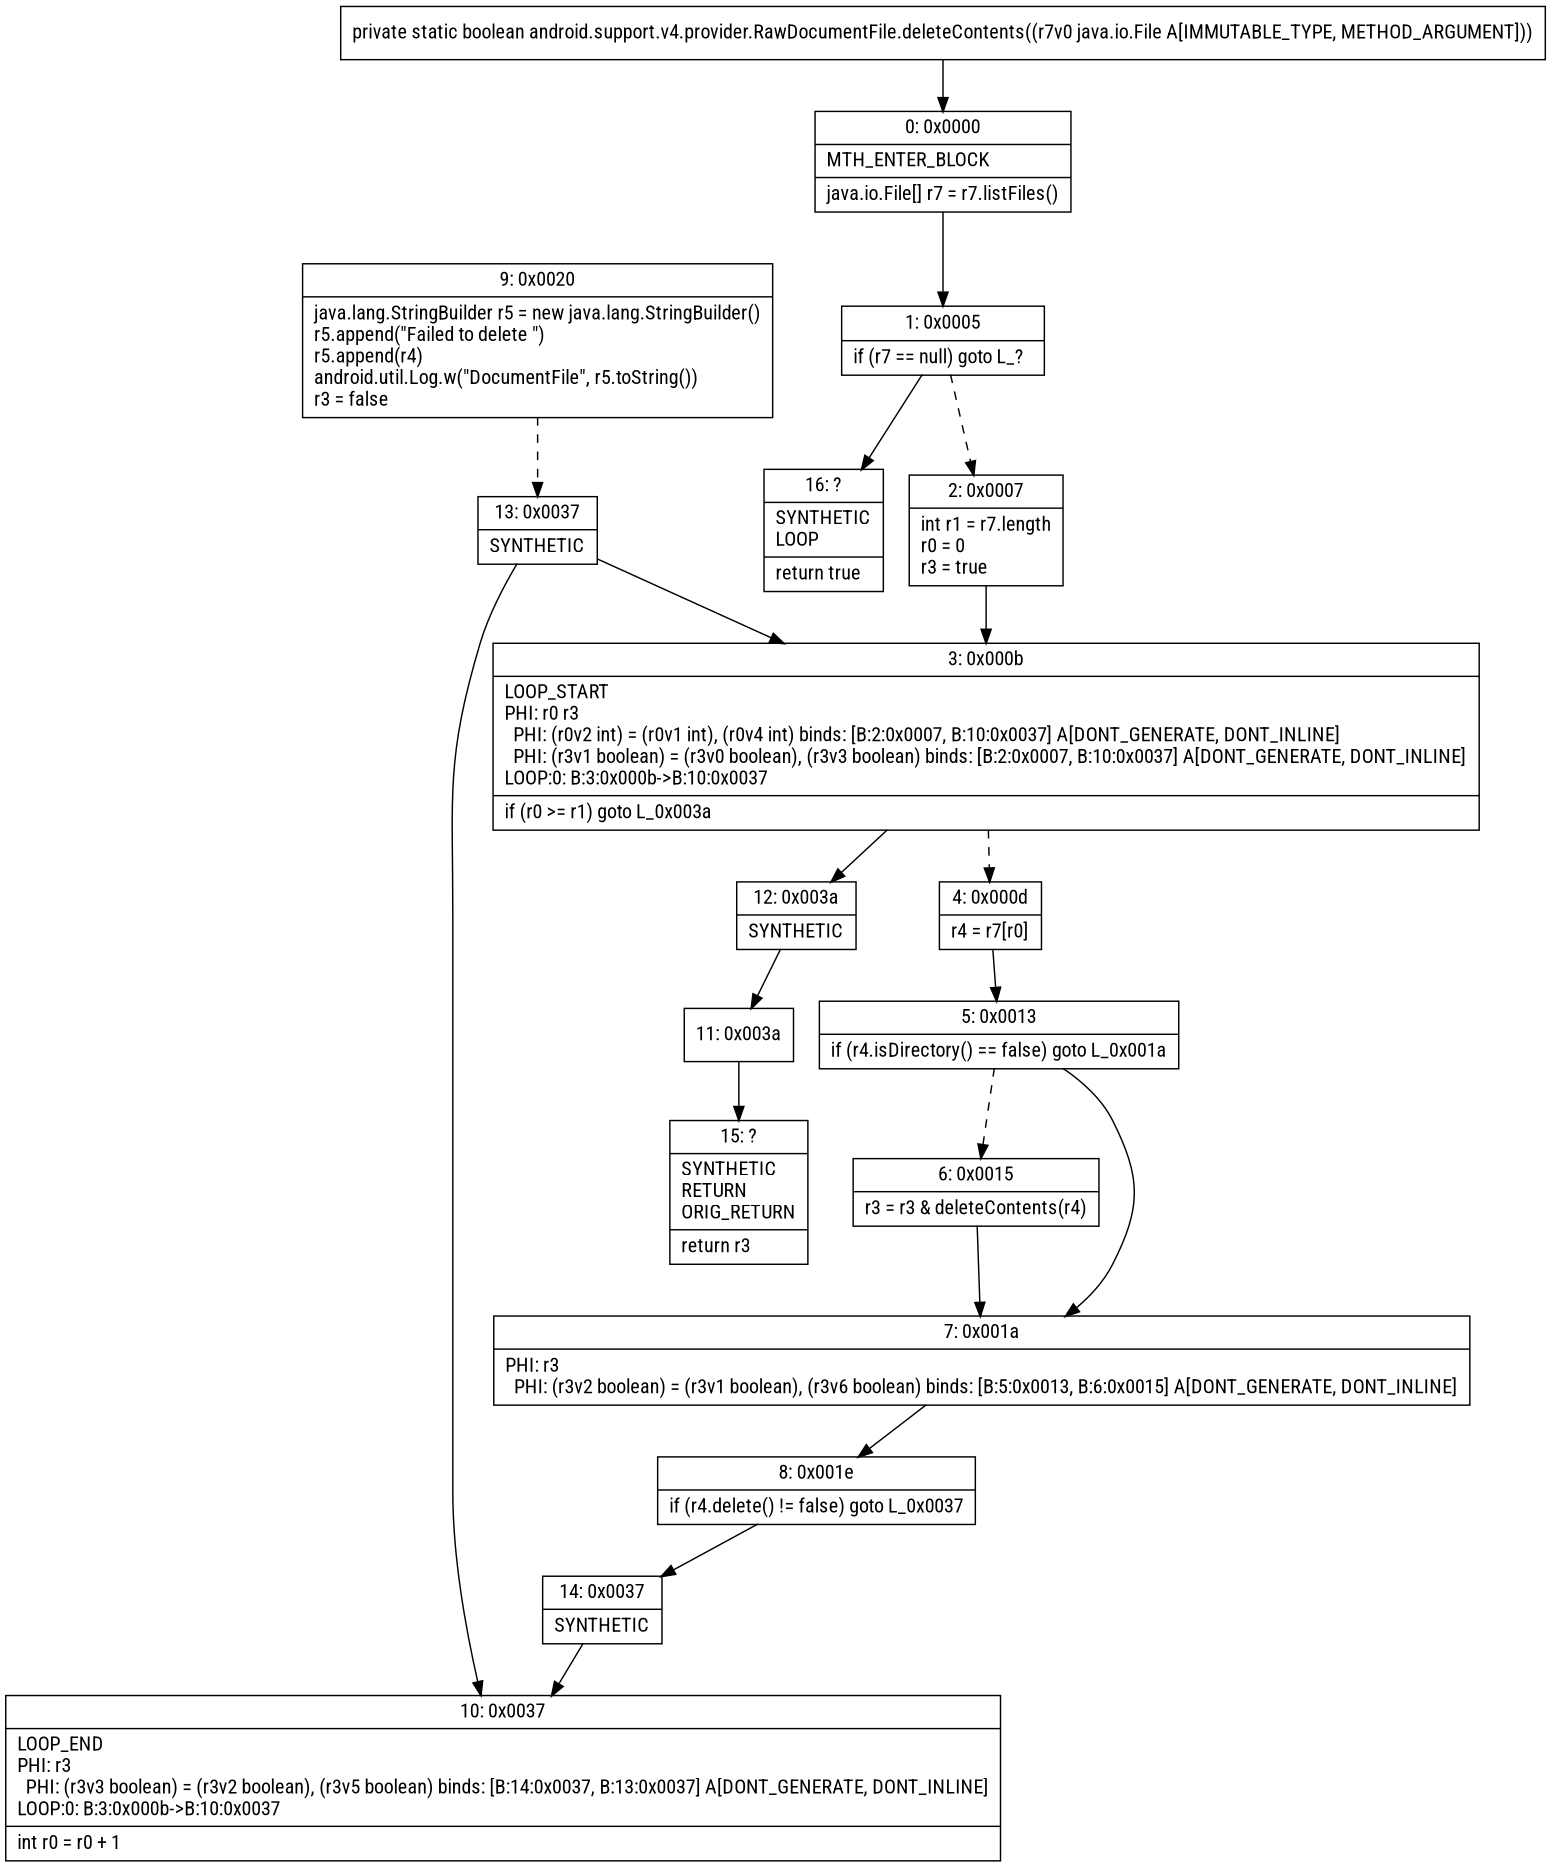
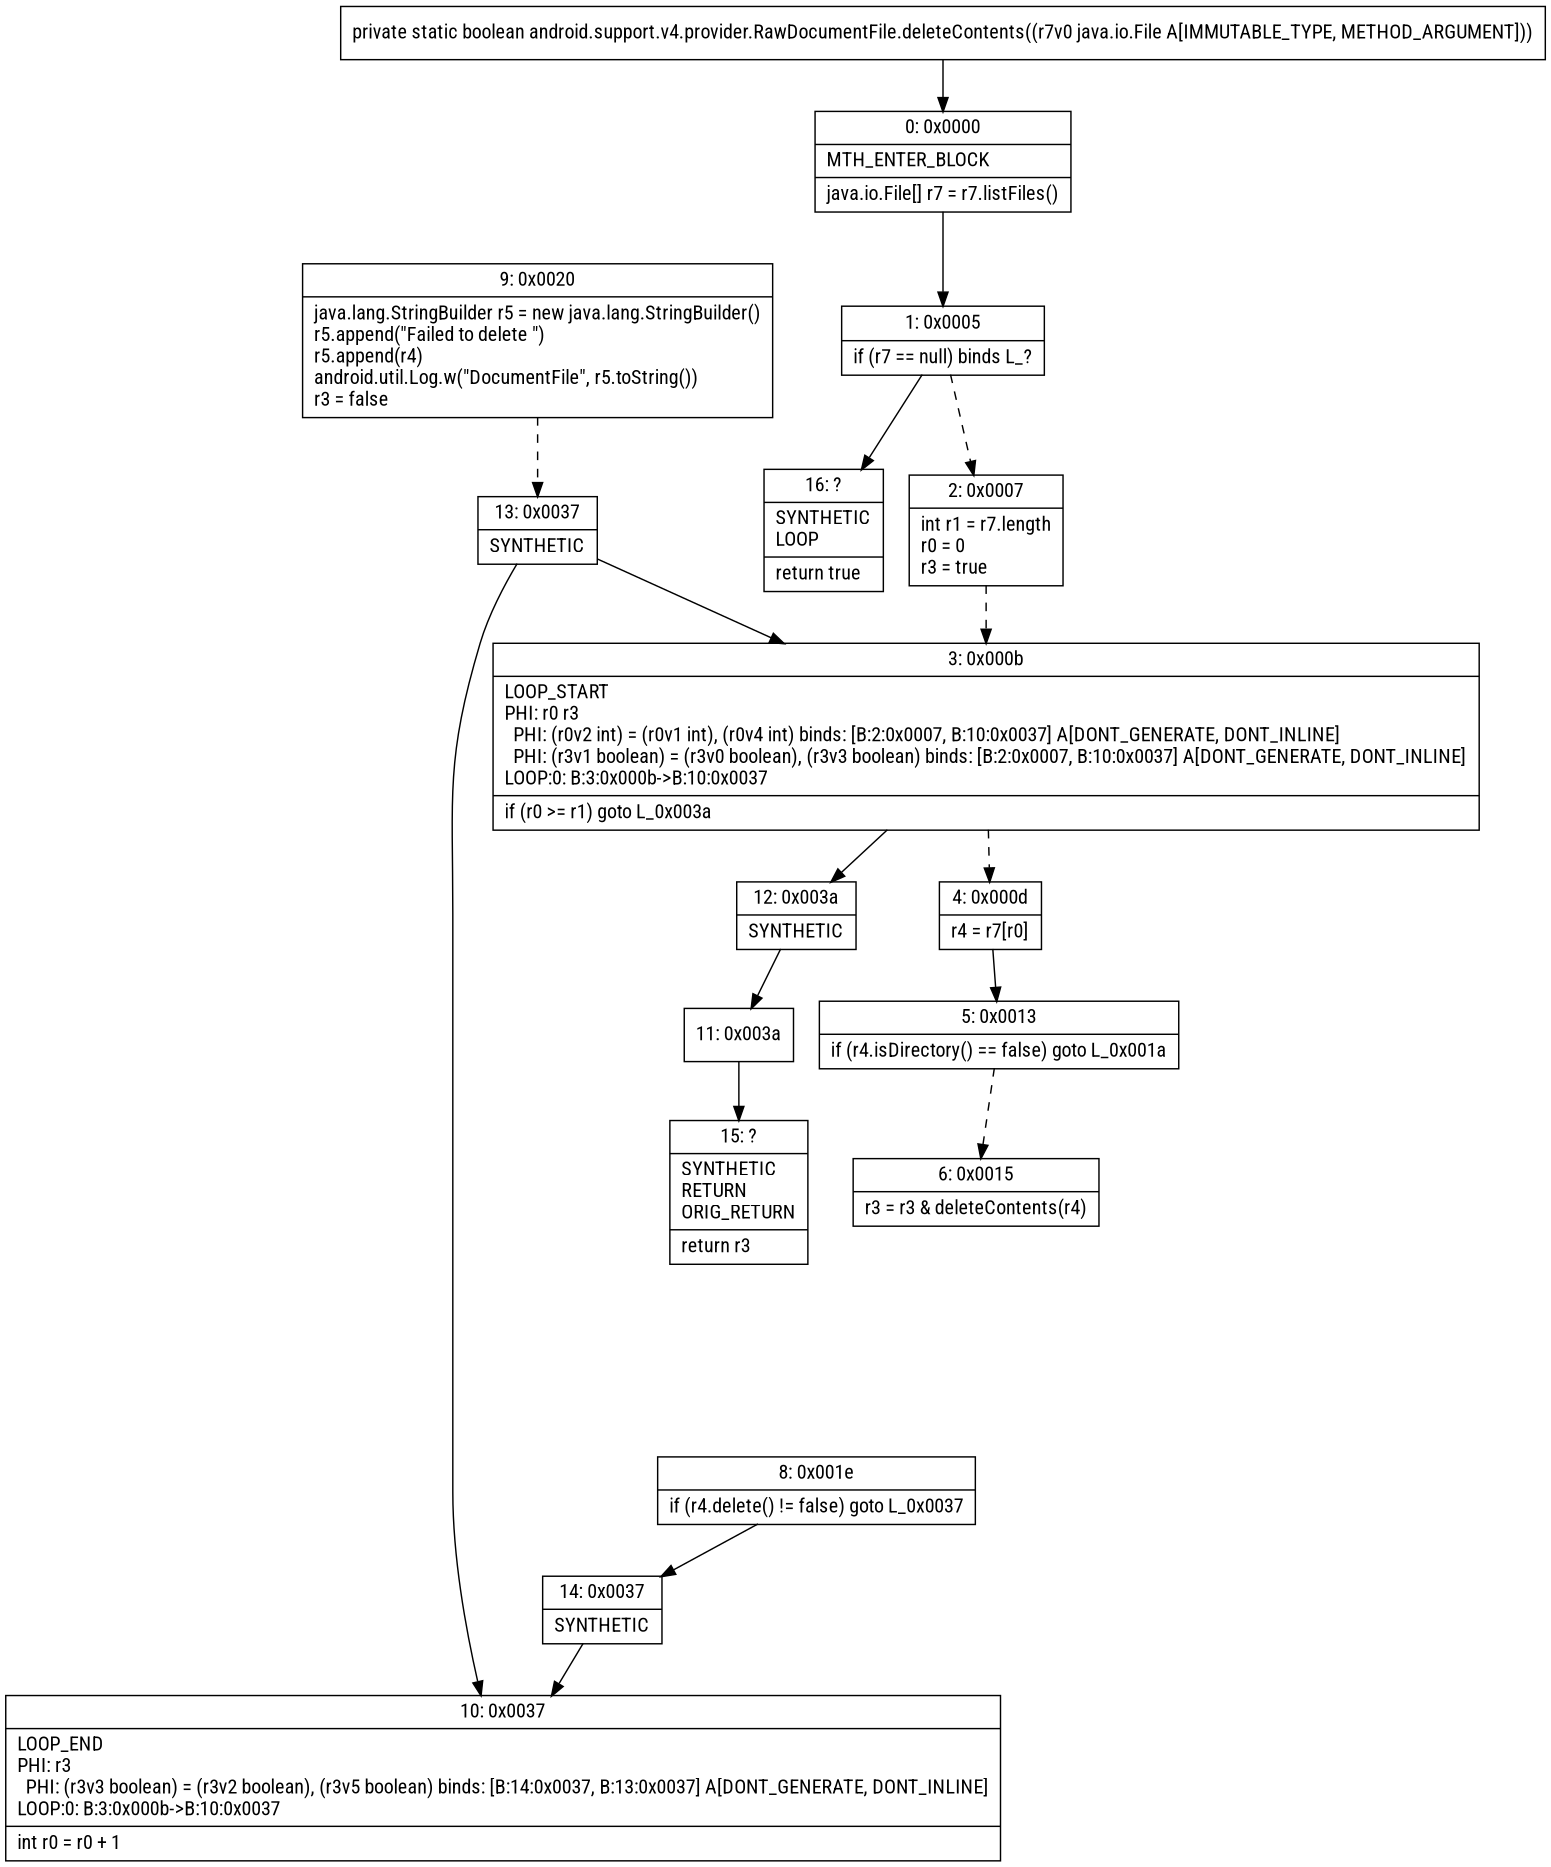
(939, 357) -> (943, 357)
(986, 607) -> (986, 607)
(982, 1361) -> none
